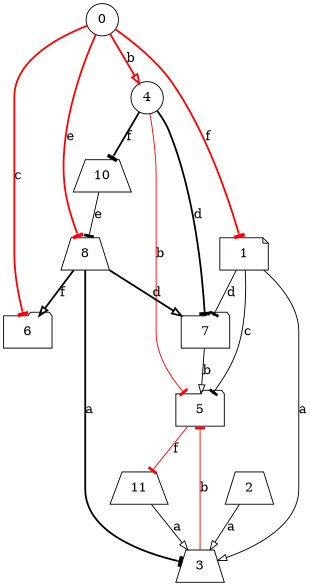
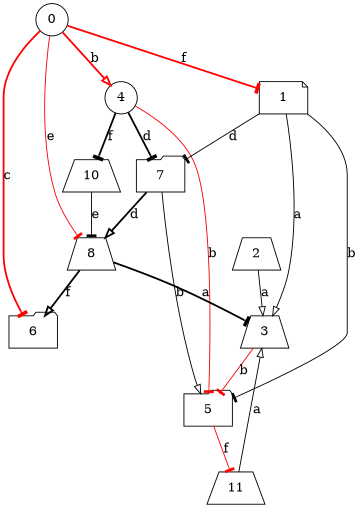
(66, 133) -> (46, 138)
(142, 291) -> (129, 211)
(248, 332) -> (352, 254)
